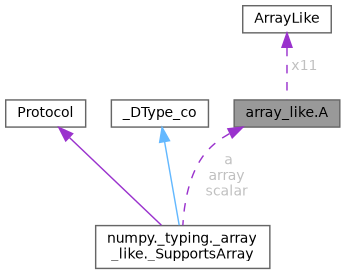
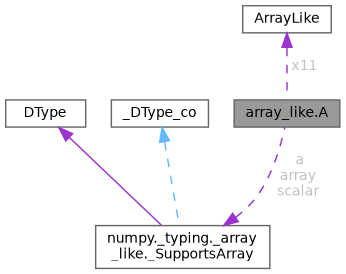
(46, 114) -> (46, 114)
(194, 173) -> (268, 177)
(172, 184) -> (172, 184)
